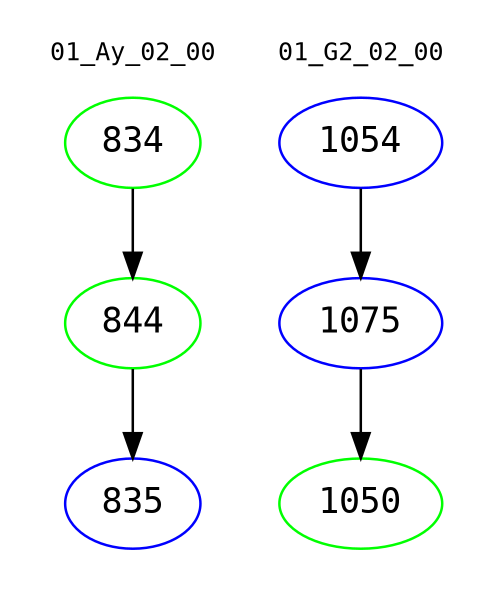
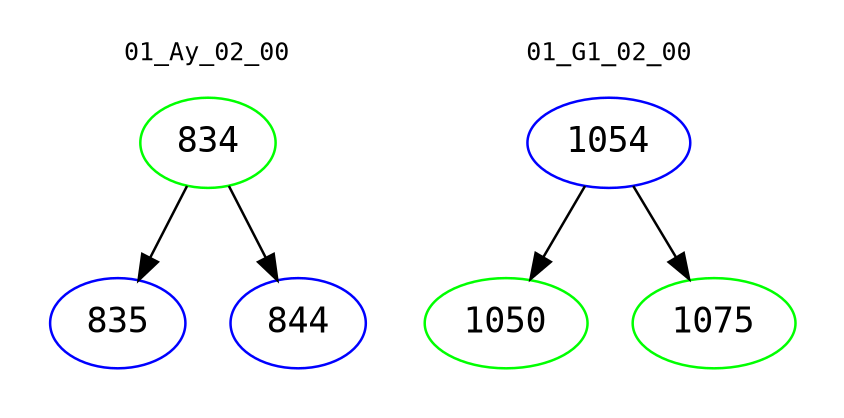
(362, 54) -> (610, 54)
(133, 323) -> (298, 323)
(361, 323) -> (714, 323)
(133, 401) -> (169, 222)
(361, 401) -> (564, 222)
